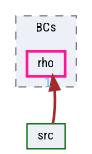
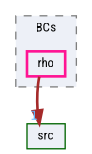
(55, 107) -> (37, 95)
